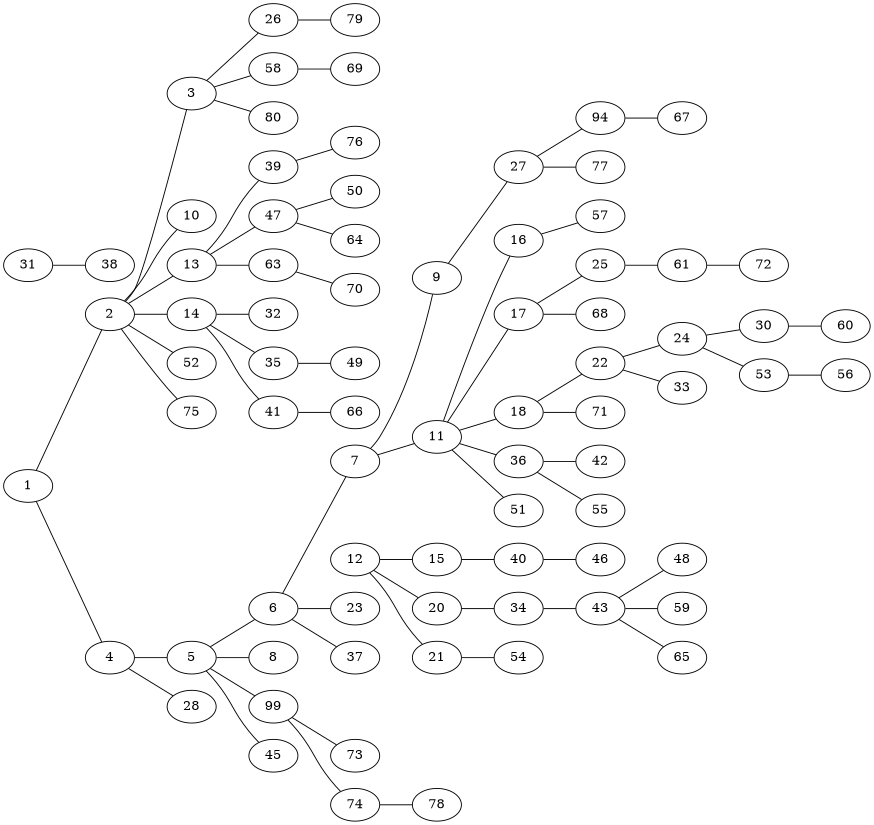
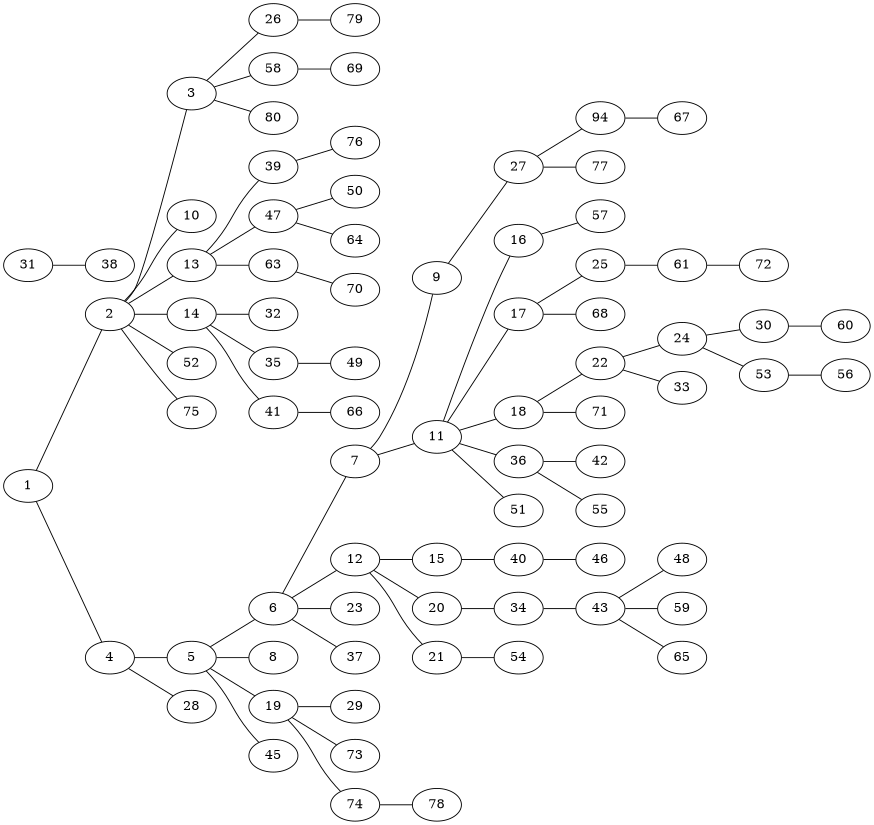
none -> (314, 584)
(273, 707) -> (273, 707)
none -> (355, 707)
